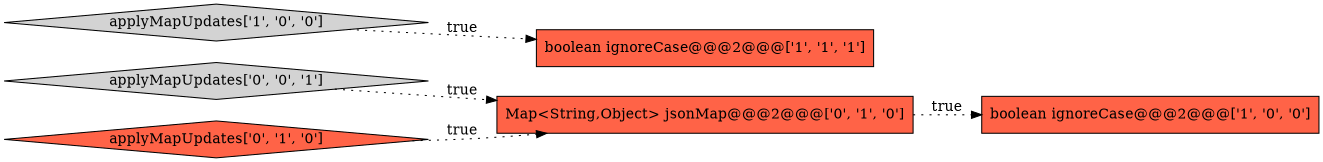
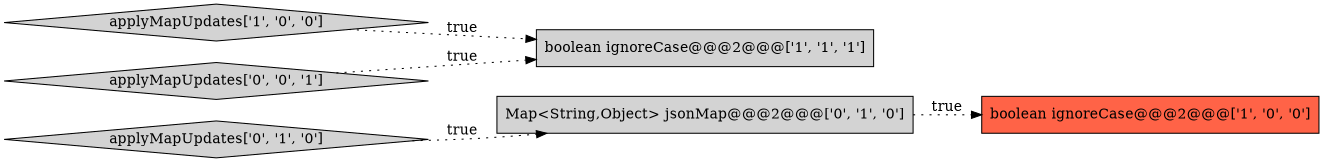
(705, 48) -> (705, 48)
(411, 94) -> (431, 67)
(705, 115) -> (705, 115)
(216, 139) -> (216, 139)
